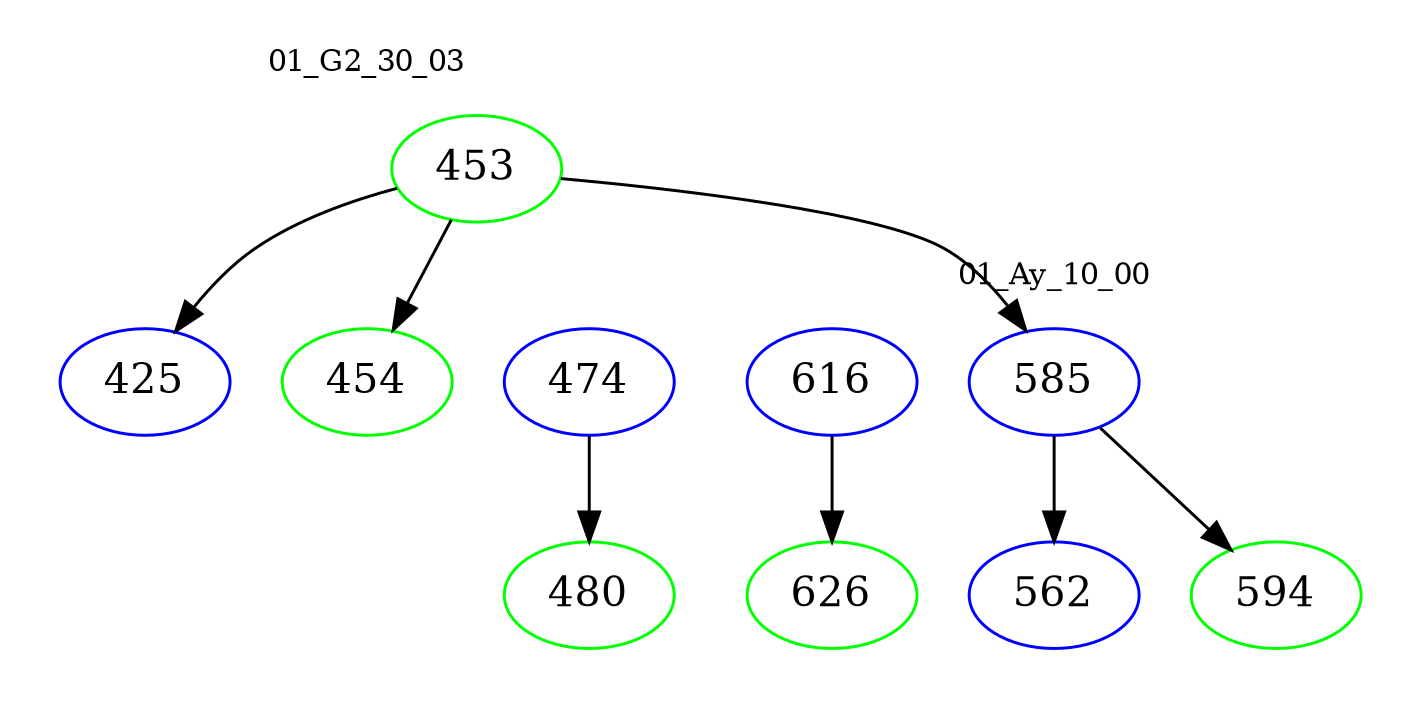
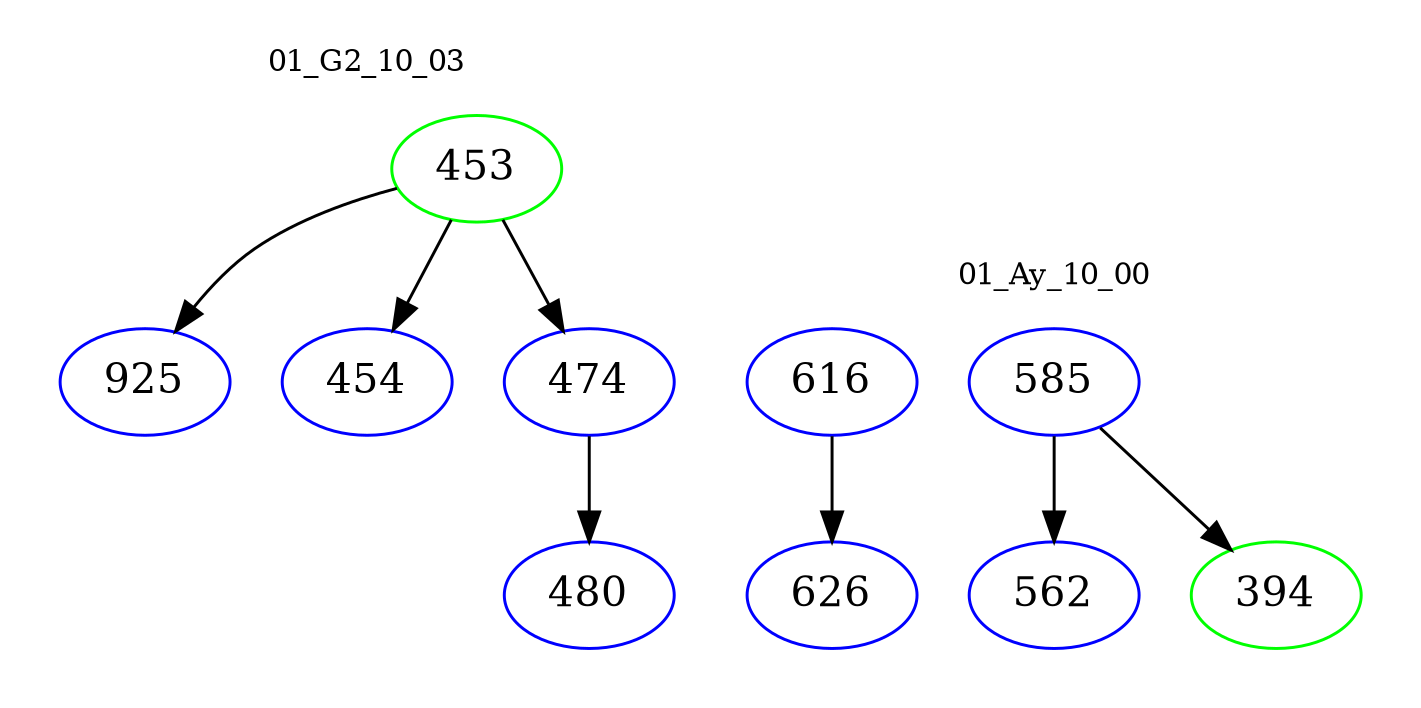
(367, 64) -> (367, 64)
(797, 208) -> (526, 262)
(145, 382) -> (145, 382)
(367, 382) -> (367, 382)
(589, 595) -> (589, 595)
(832, 595) -> (832, 595)
(1276, 595) -> (1276, 595)
